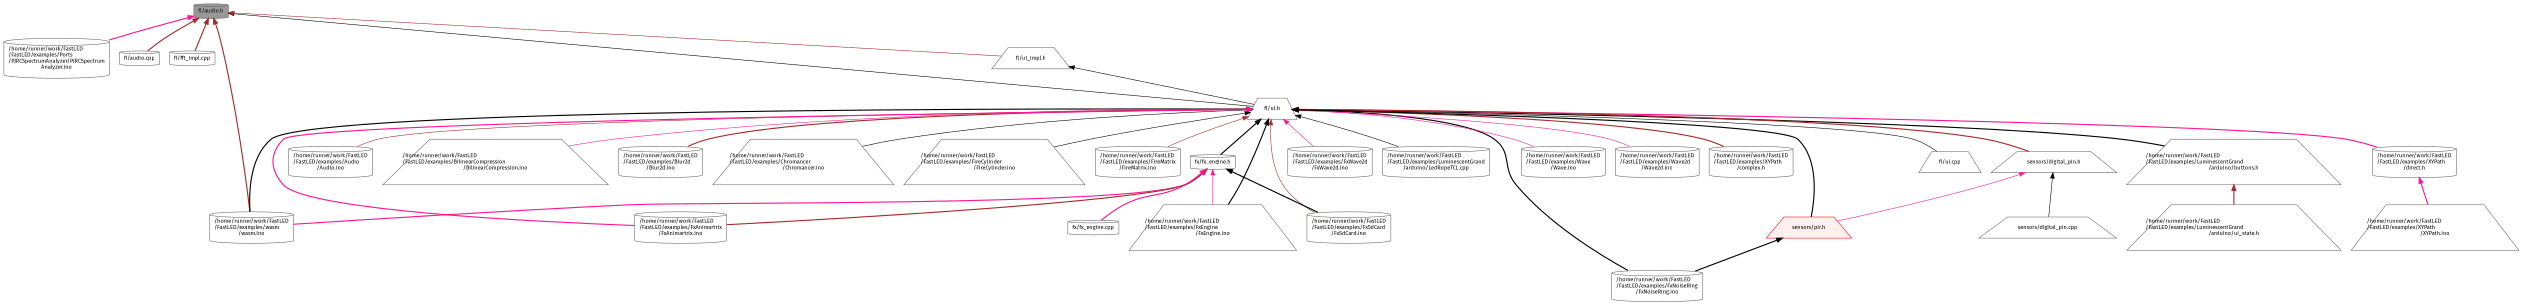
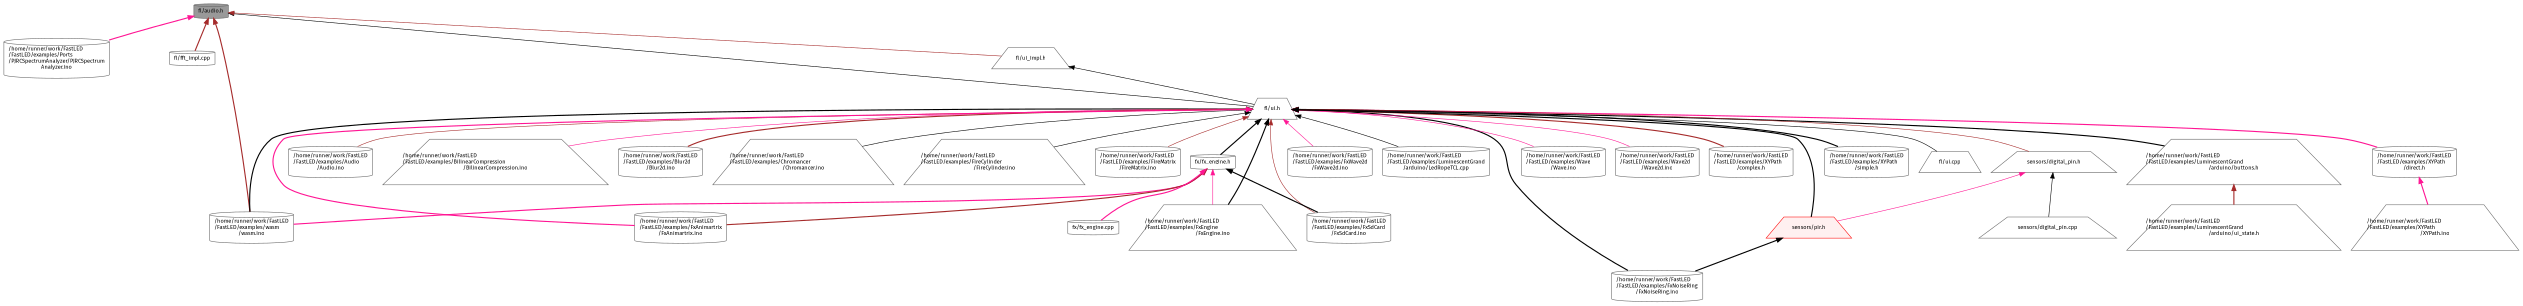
(139, 58) -> none
(1665, 116) -> (1665, 116)
none -> (1867, 162)
